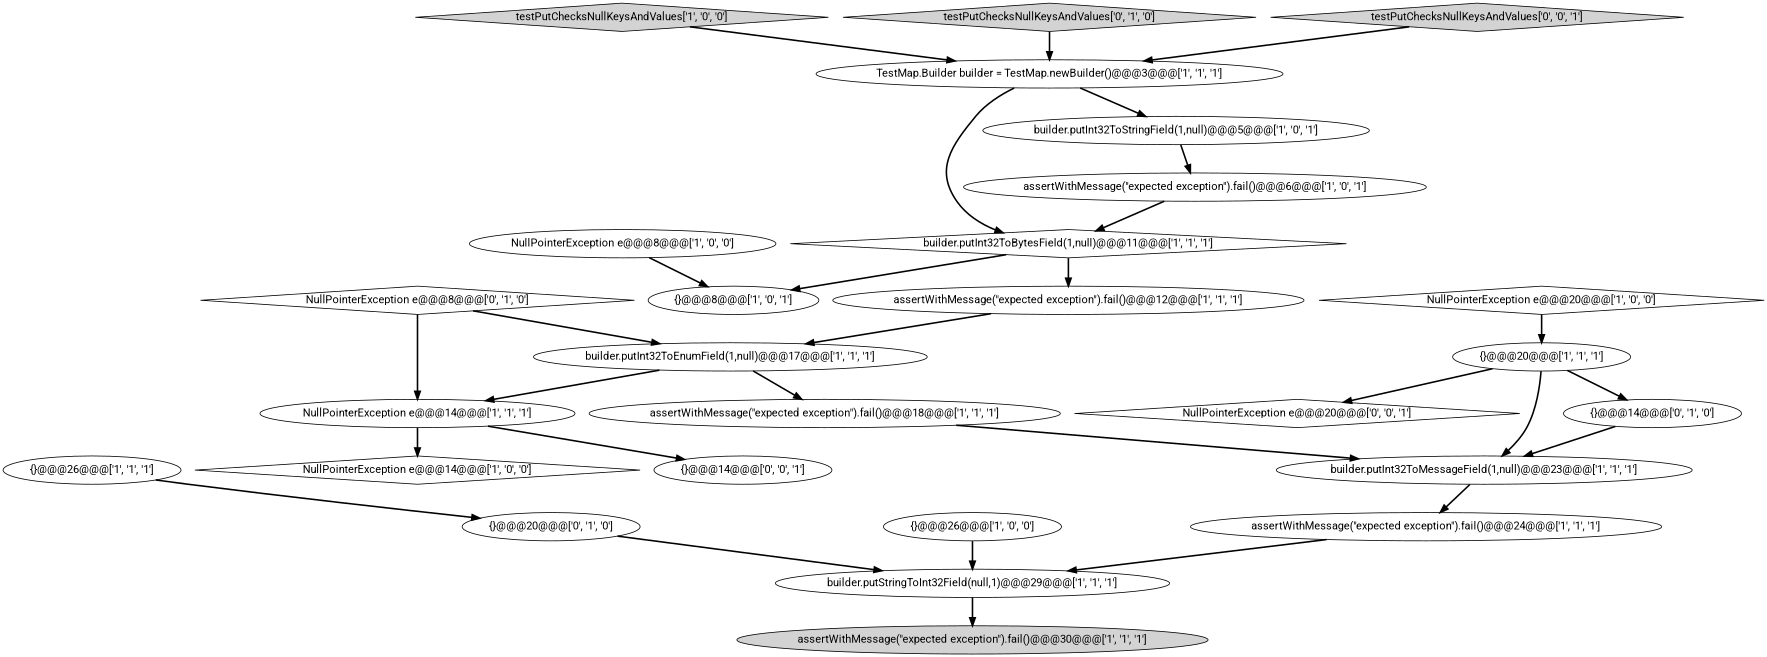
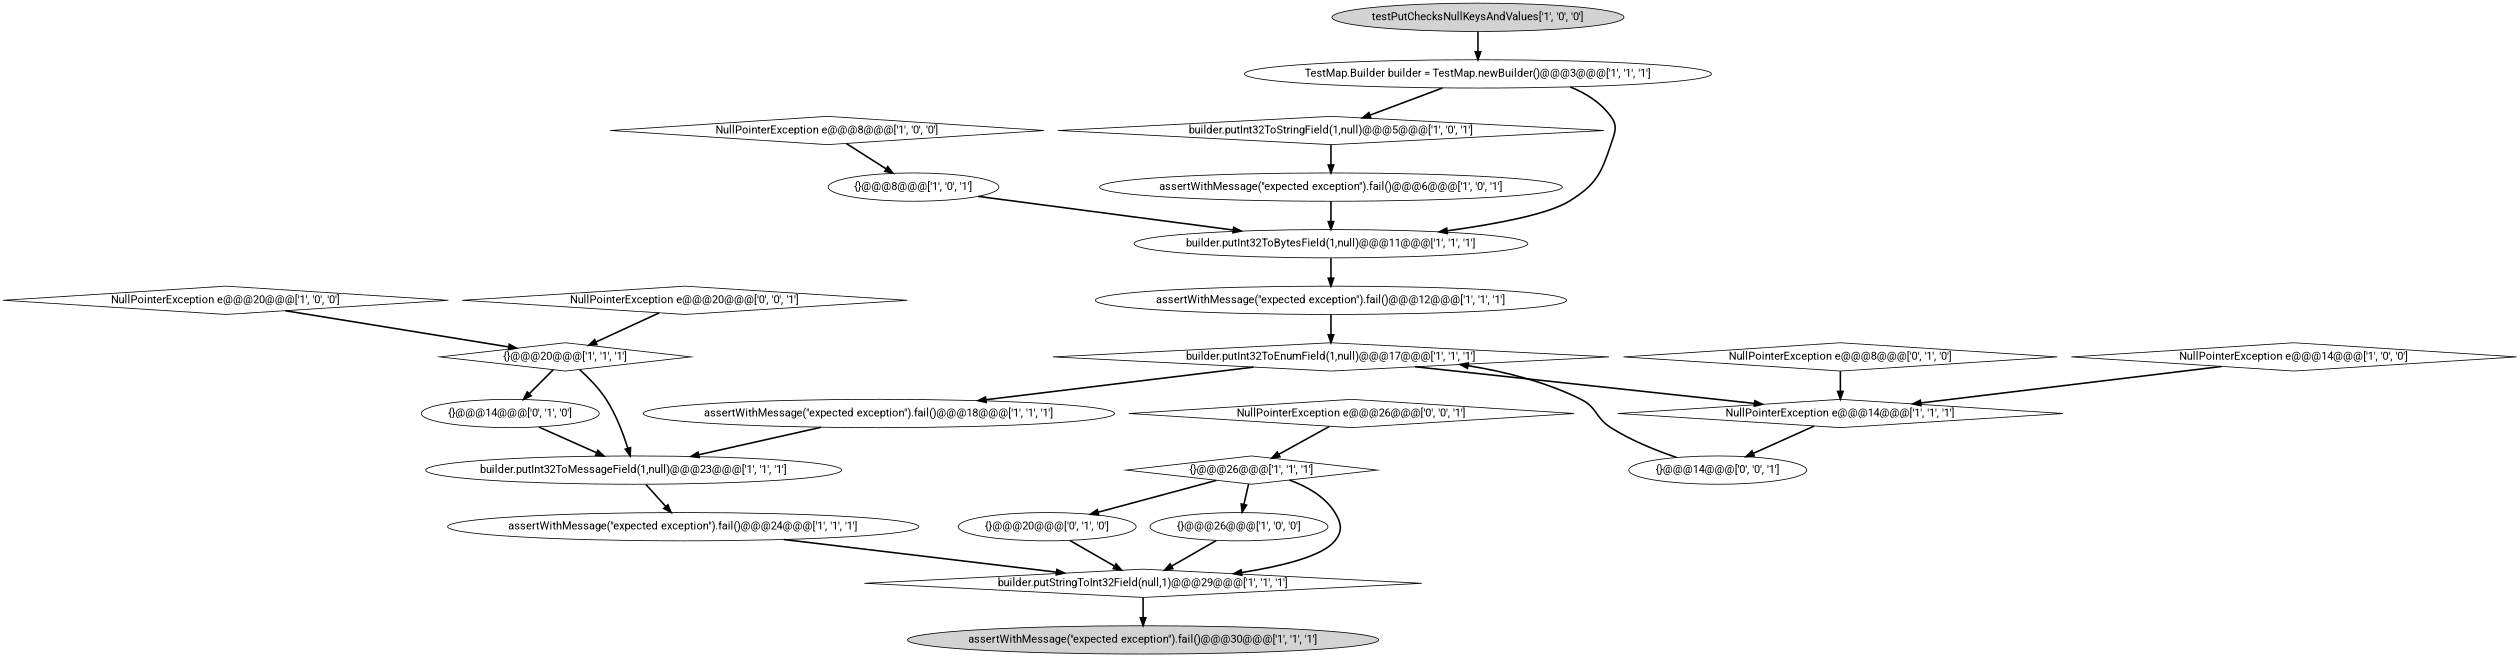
(622, 17) -> (1478, 17)
(1050, 17) -> none
(1477, 17) -> none
(1176, 130) -> (1331, 130)
(623, 244) -> (827, 130)
(1068, 244) -> (1331, 244)
(903, 272) -> (1106, 213)
(562, 327) -> (1579, 398)
(730, 357) -> (1331, 357)
(1542, 357) -> (565, 357)
(1422, 385) -> (628, 327)
(417, 413) -> (1840, 413)
none -> (1351, 413)
(417, 438) -> (2071, 385)
(92, 470) -> (1252, 470)
none -> (1246, 494)
none -> (1330, 545)
(972, 583) -> (1143, 583)
